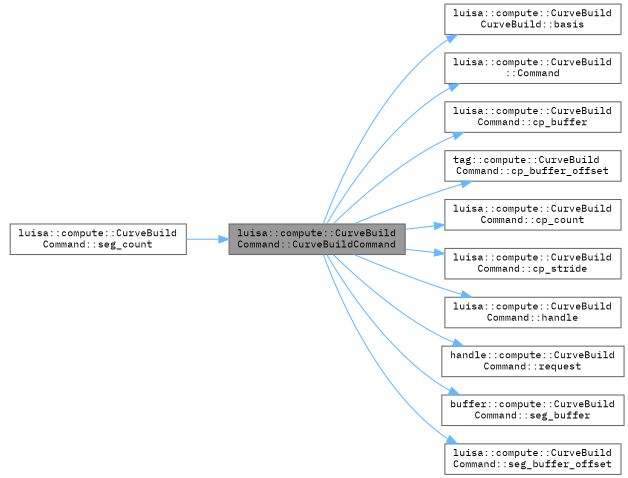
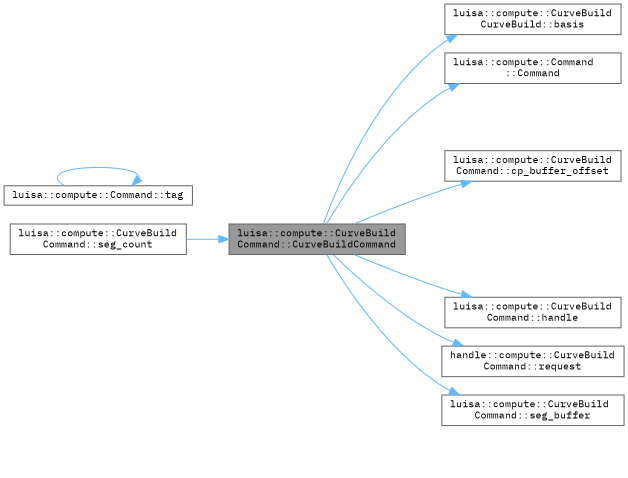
(533, 68) -> (533, 68)
(533, 117) -> none
(533, 166) -> (533, 166)
none -> (98, 195)
(533, 215) -> none
(533, 264) -> none
(533, 410) -> (533, 410)
(533, 459) -> none
